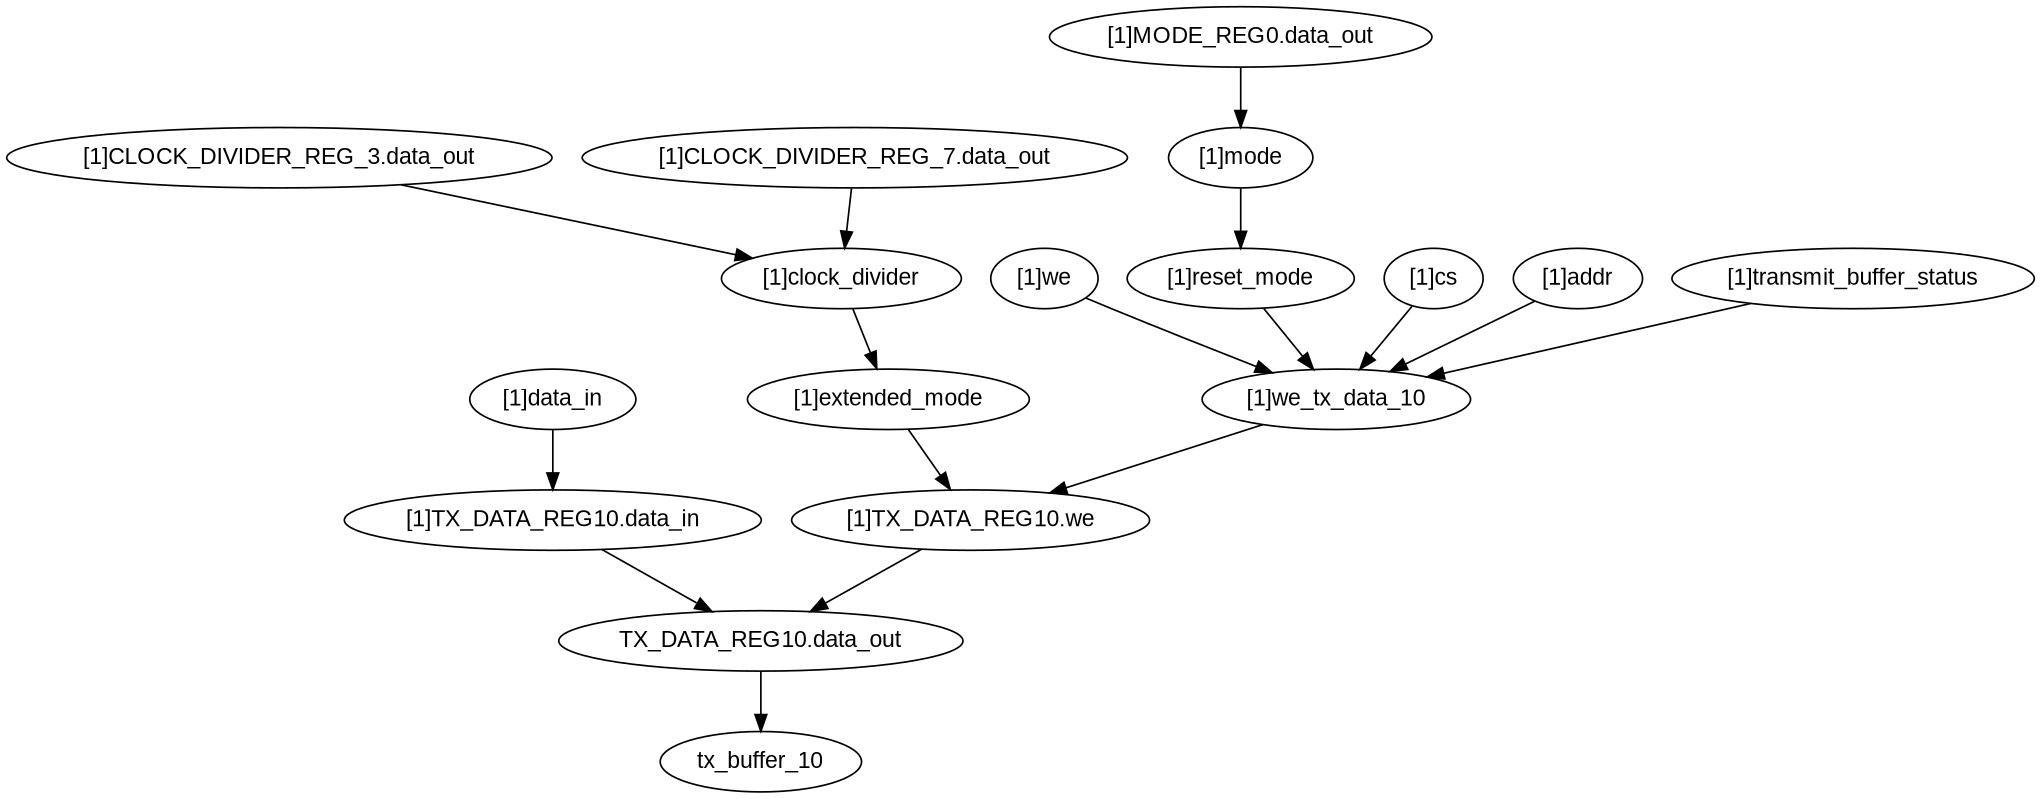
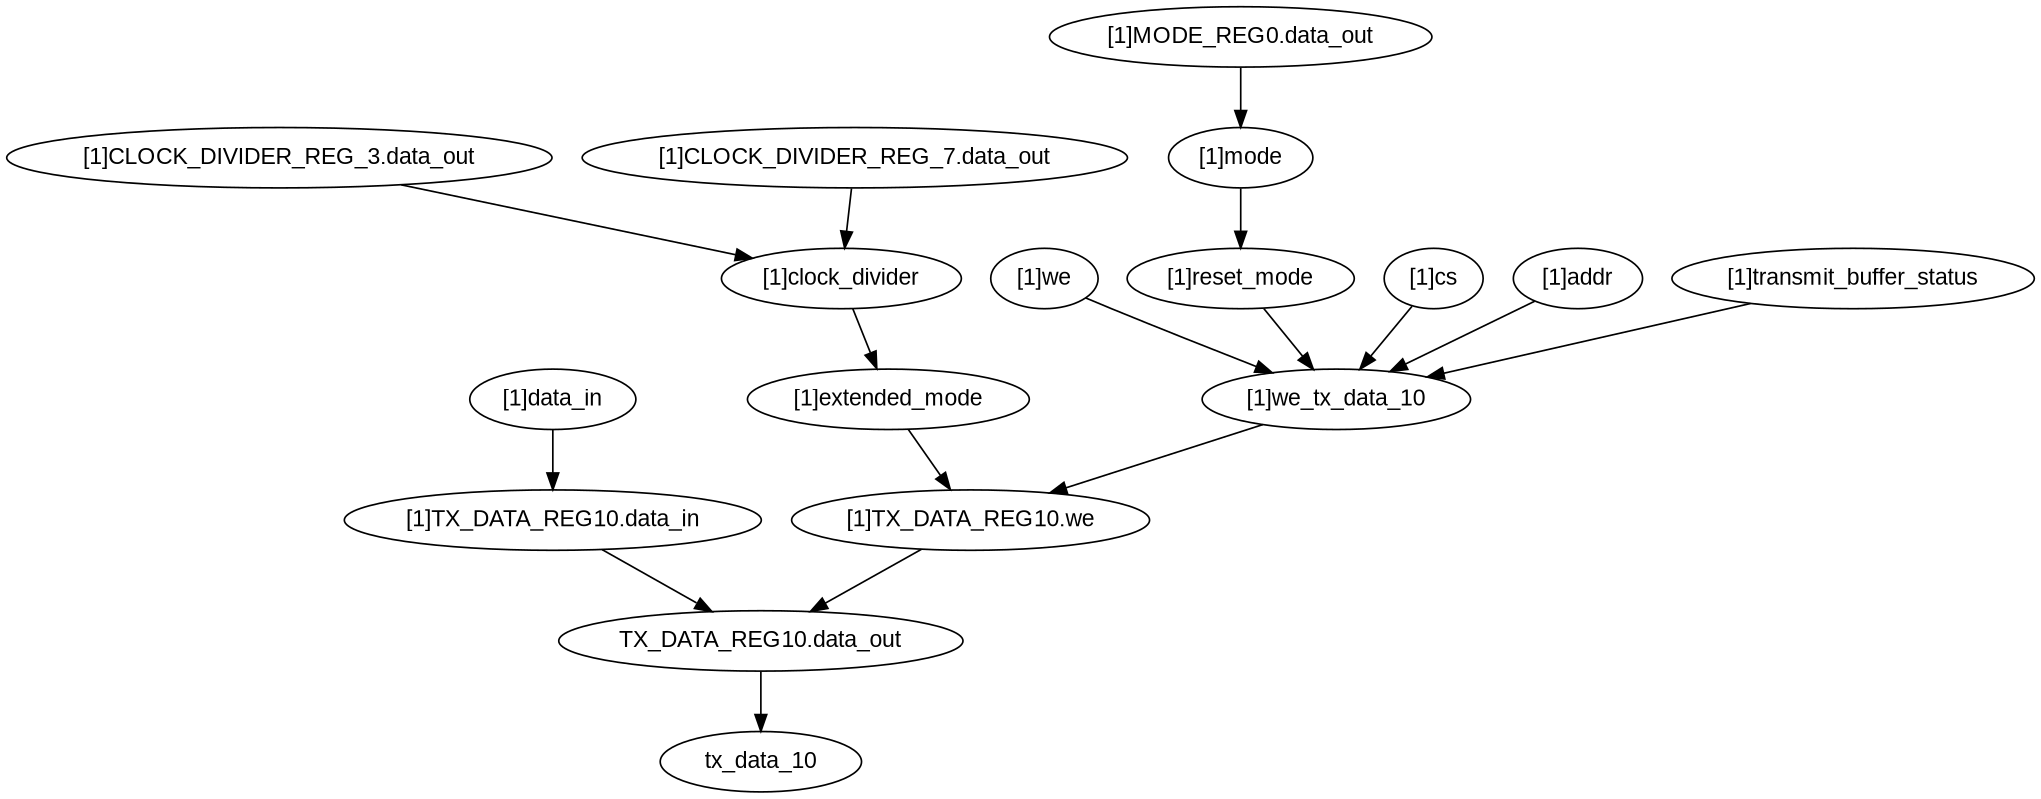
(761, 762) -> (761, 762)
